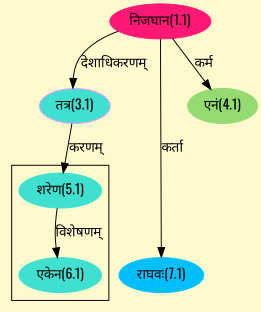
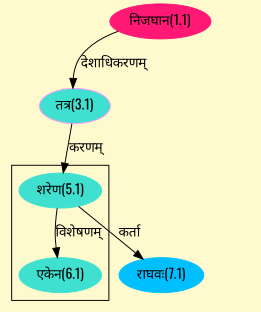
(223, 106) -> none
(161, 143) -> (103, 226)
